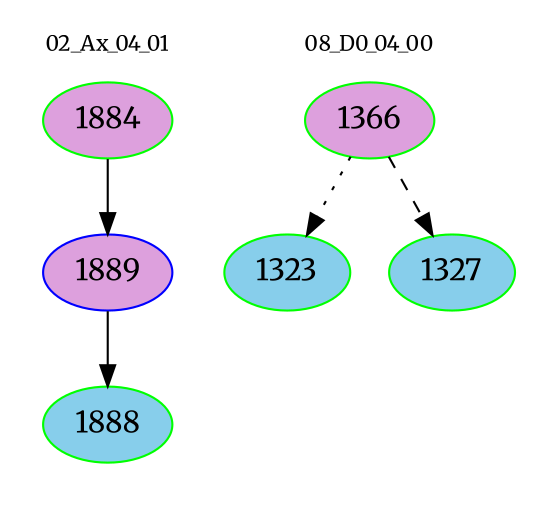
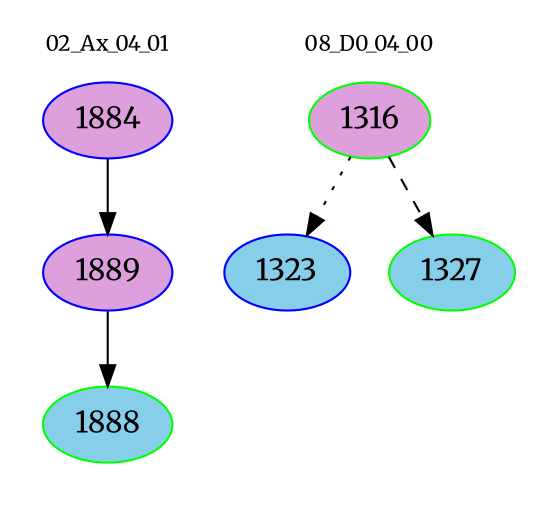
(108, 120) -> (108, 120)
(370, 120) -> (370, 120)
(287, 273) -> (287, 273)
